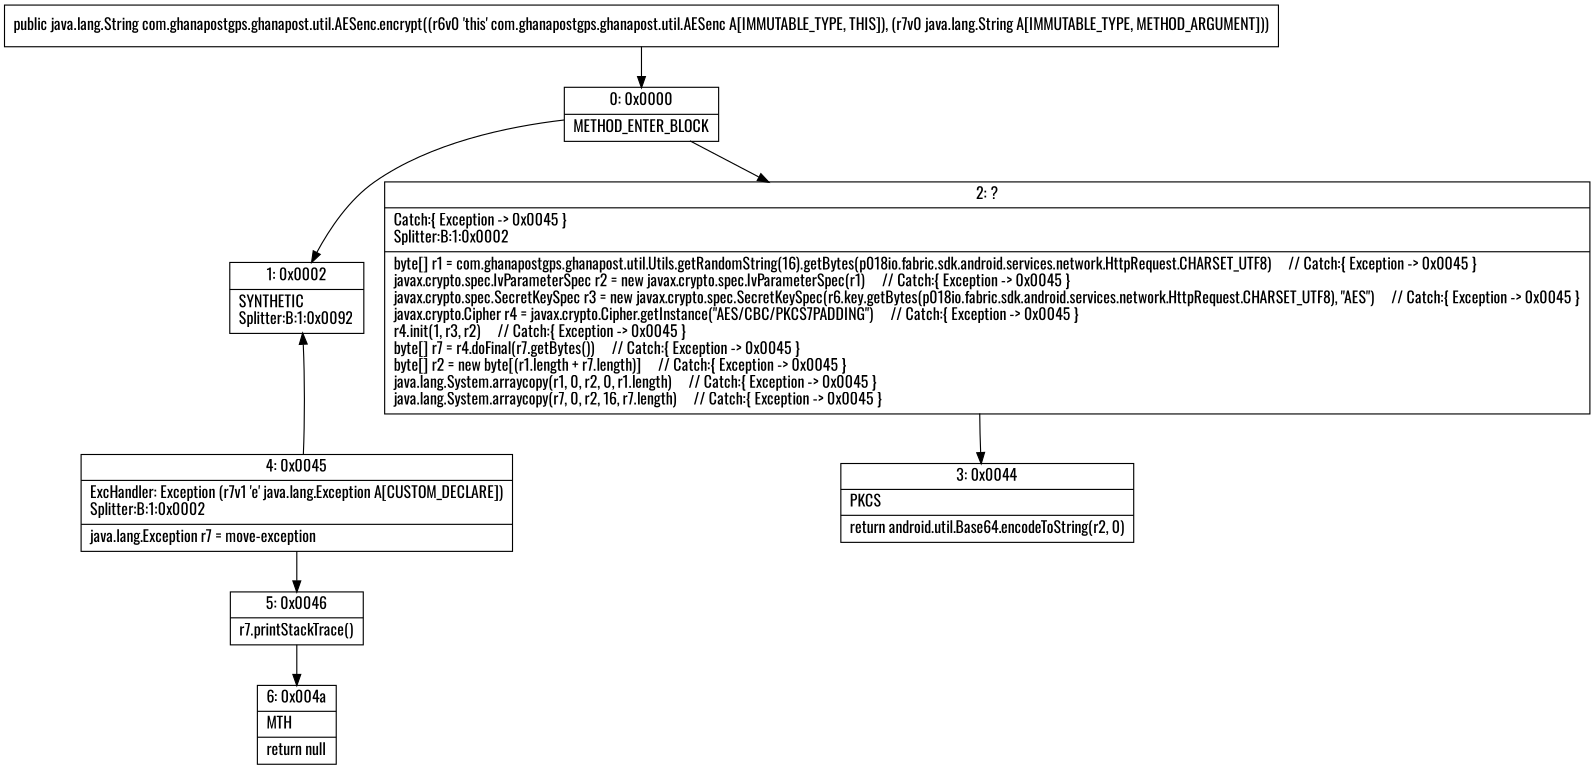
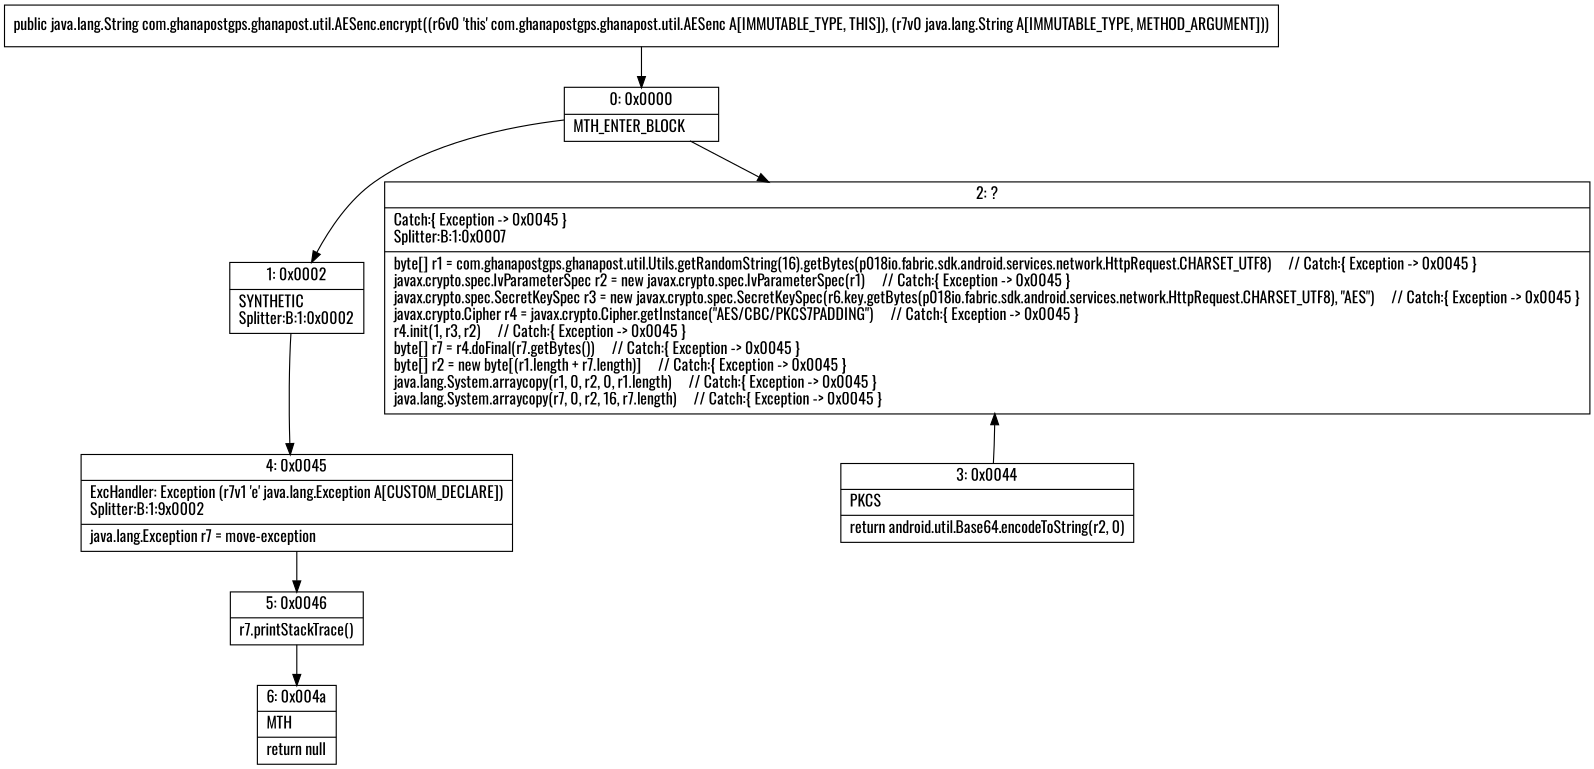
(641, 127) -> (630, 127)
(452, 238) -> (450, 238)
(296, 319) -> (297, 319)
(304, 400) -> (289, 388)
(980, 433) -> (994, 444)
(148, 510) -> (148, 510)
